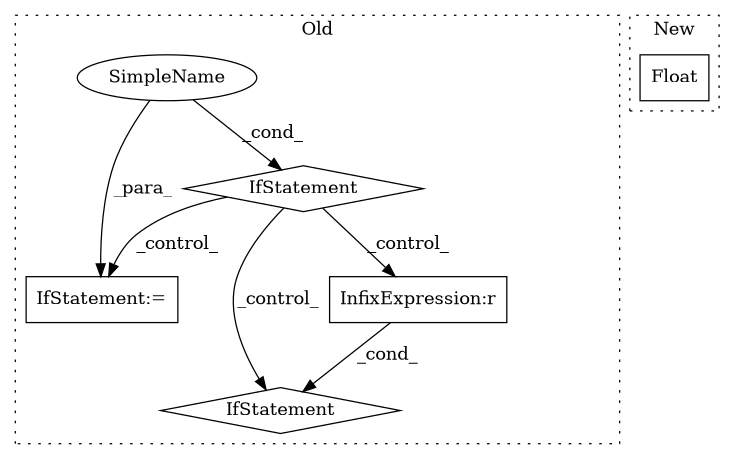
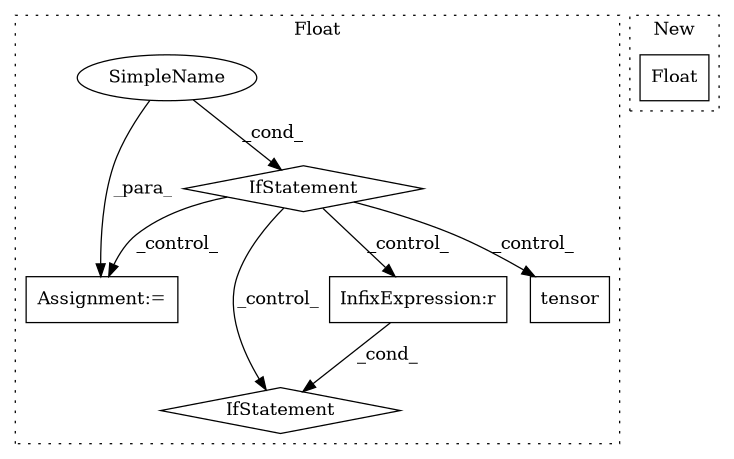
(317, 30) -> (317, 30)
(102, 300) -> (102, 300)
none -> (570, 300)
